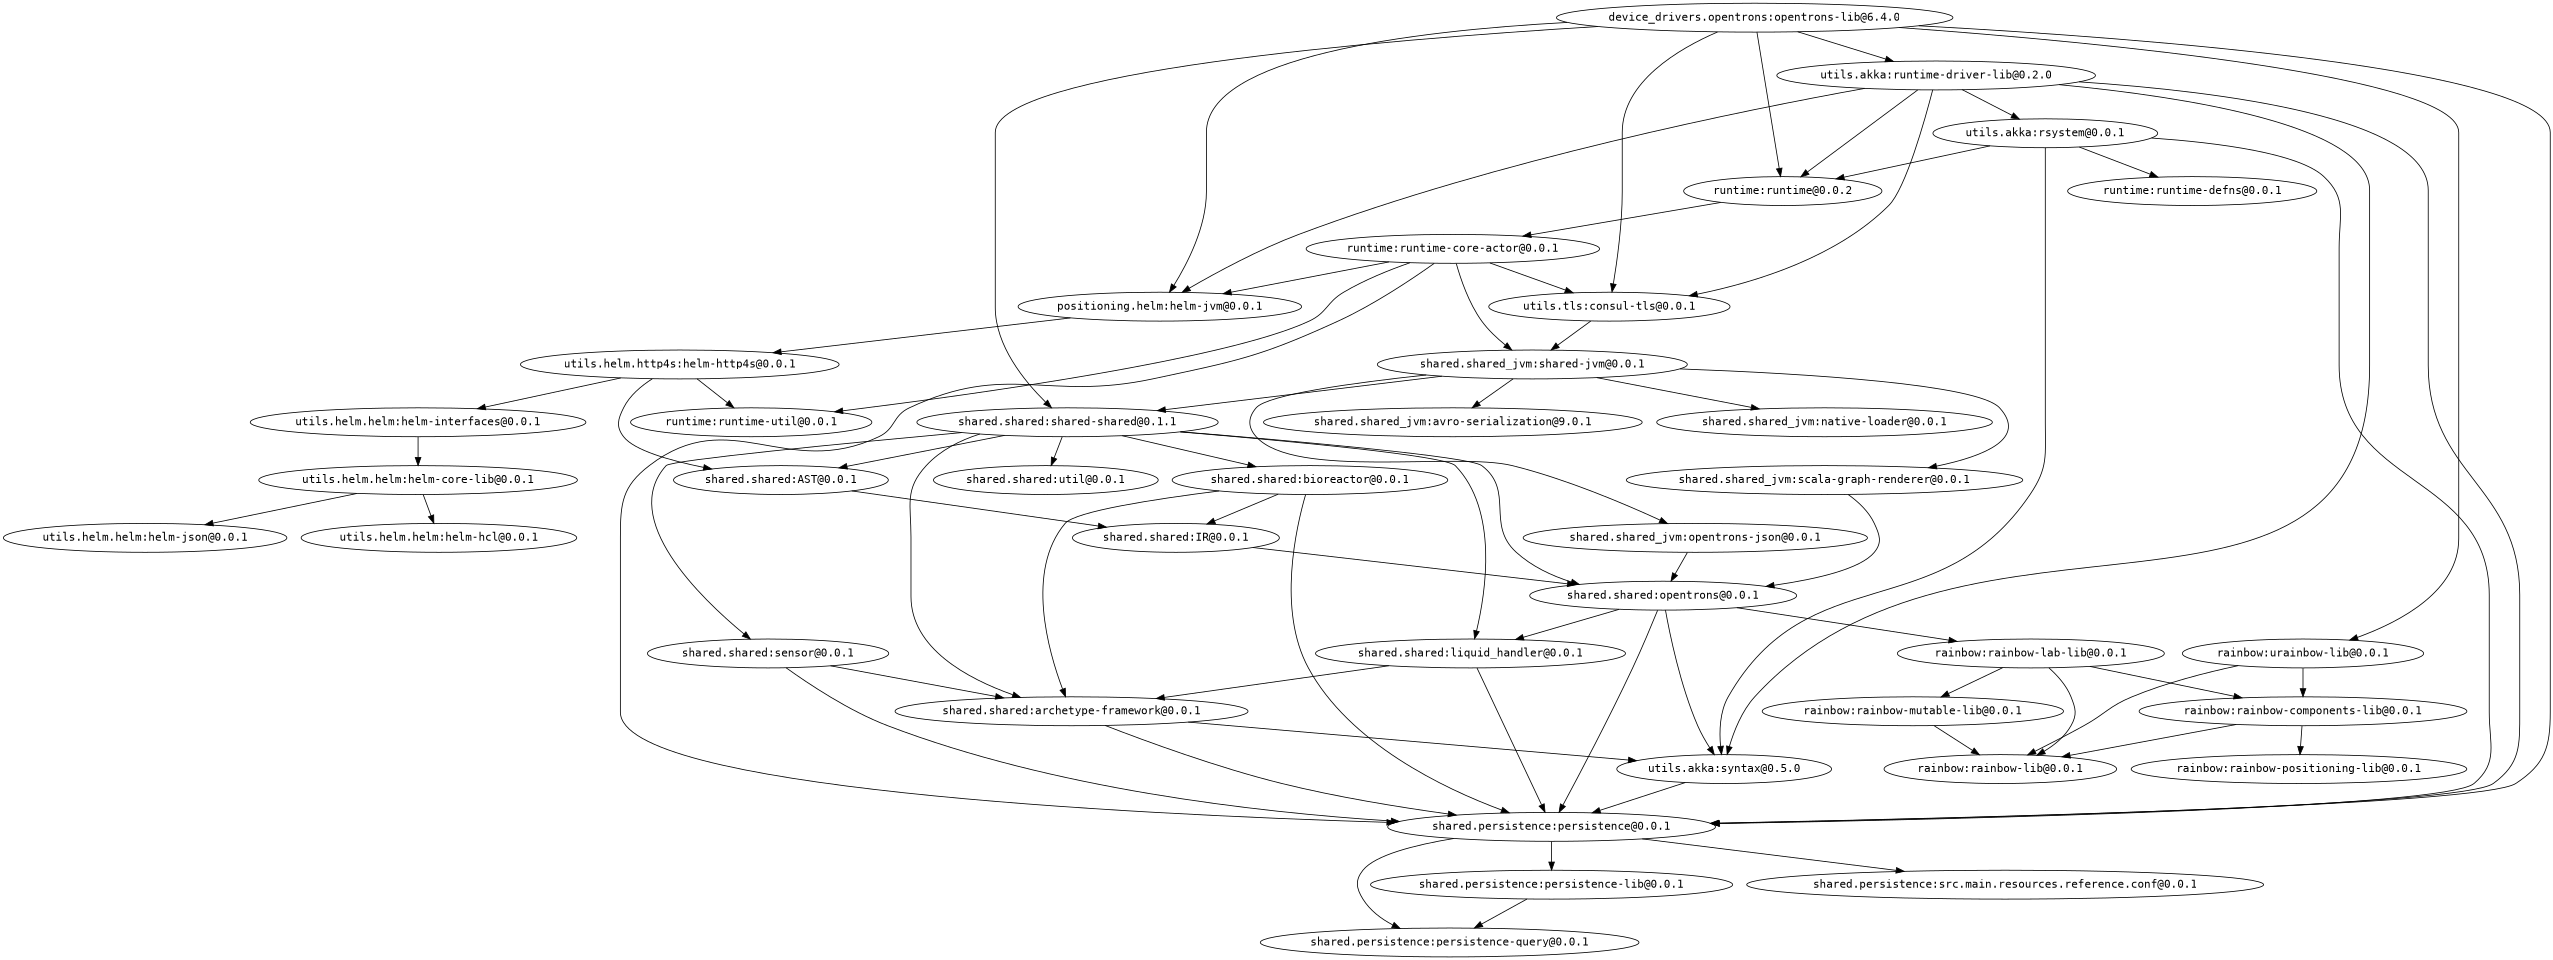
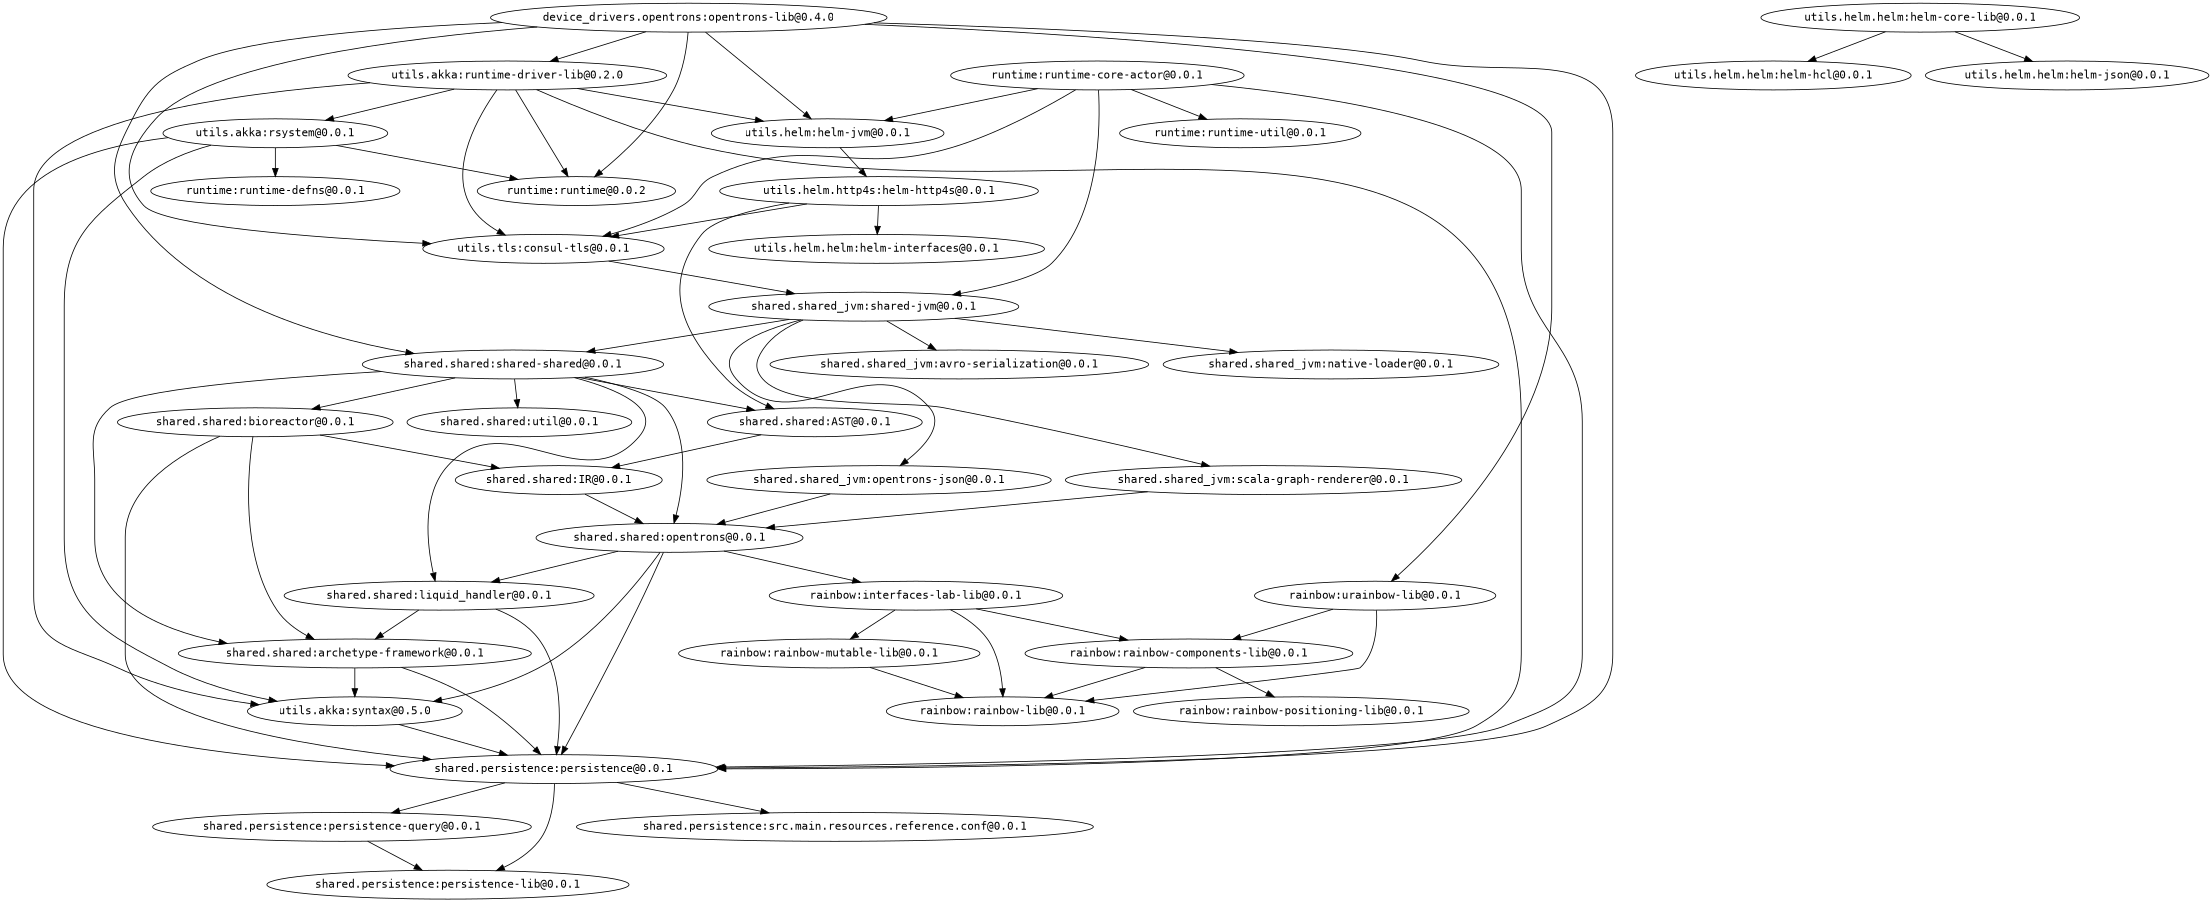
(1755, 18) -> (689, 18)
(1631, 218) -> none
(1160, 307) -> (828, 133)
(712, 391) -> (713, 220)
(1068, 422) -> (513, 364)
(1453, 422) -> (959, 364)
(418, 447) -> none
(768, 653) -> none
(2031, 653) -> (916, 596)
(1504, 911) -> (391, 854)
